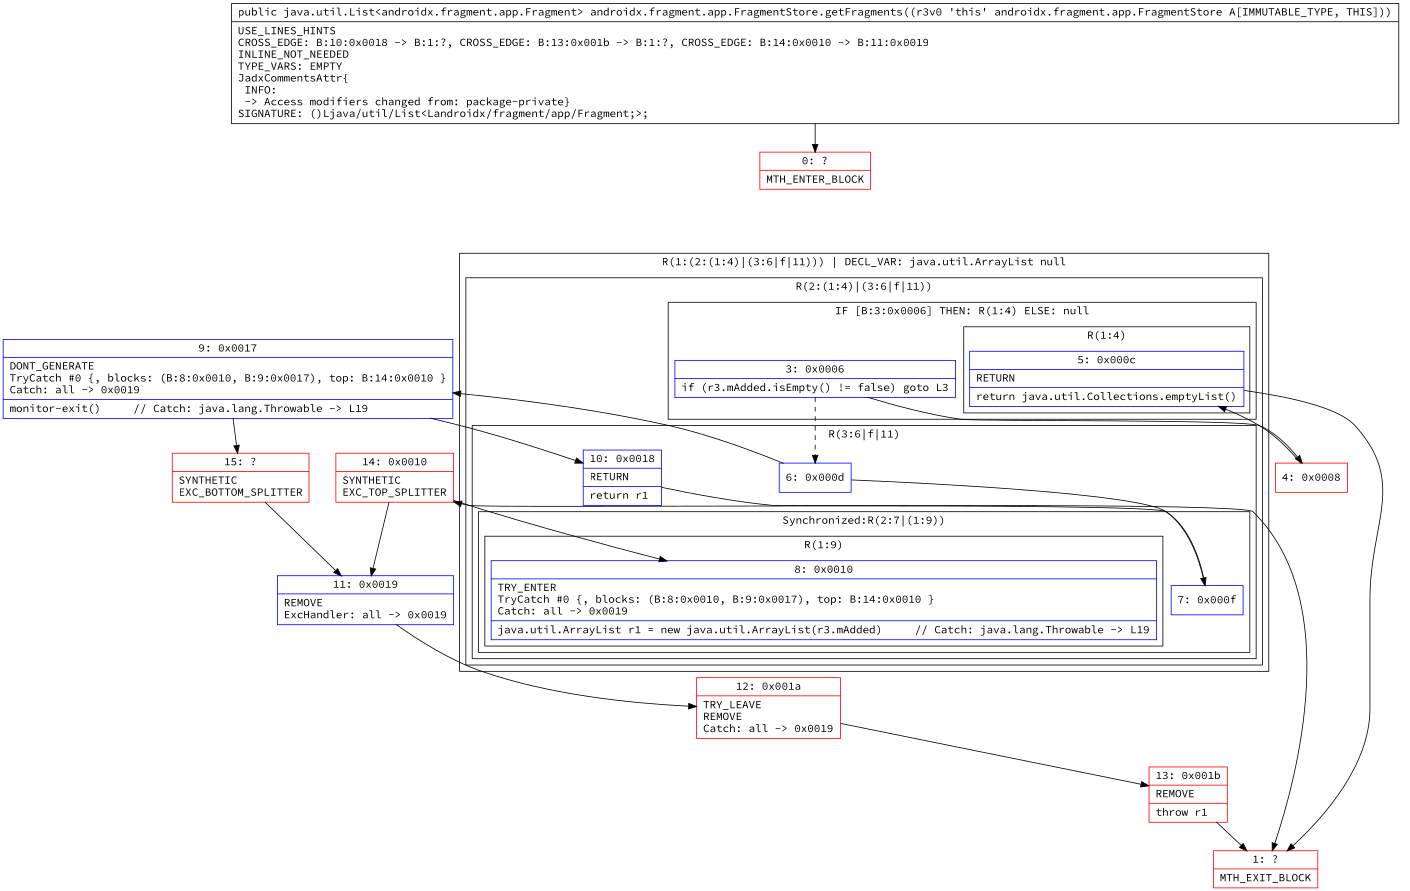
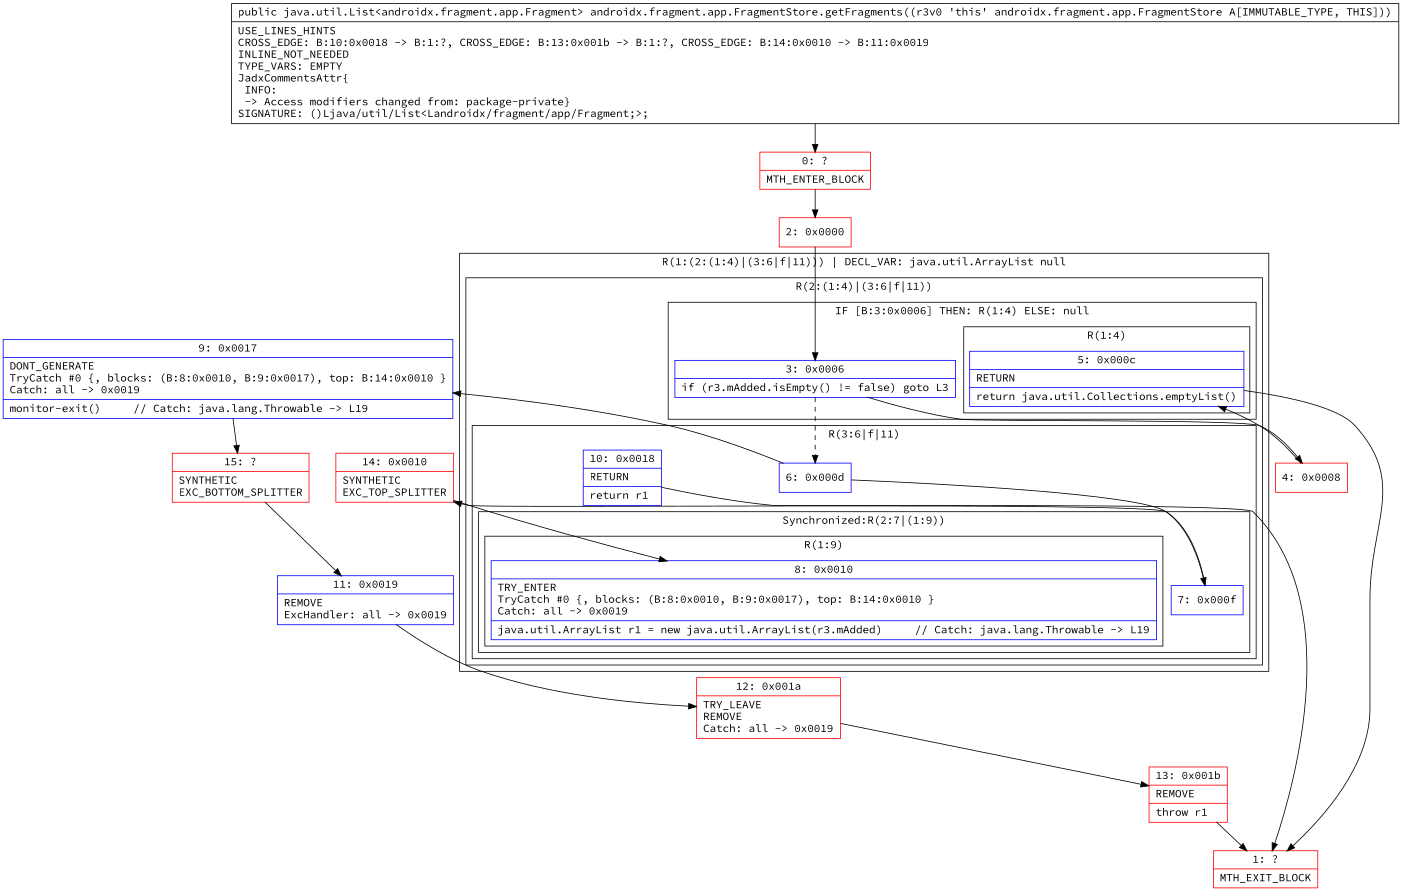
none -> (815, 232)
(503, 438) -> none
(381, 535) -> none
